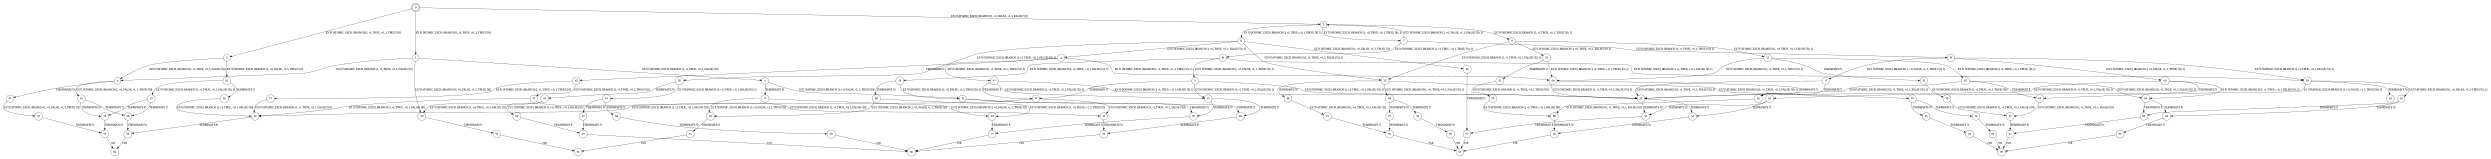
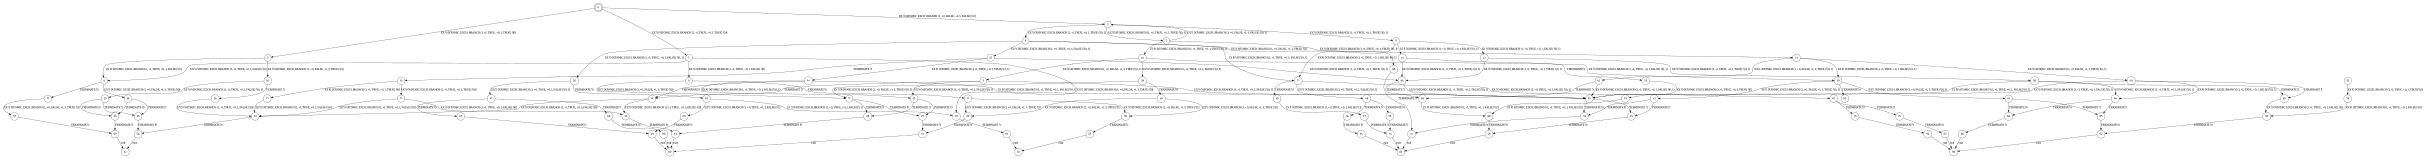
(1833, 75) -> none
